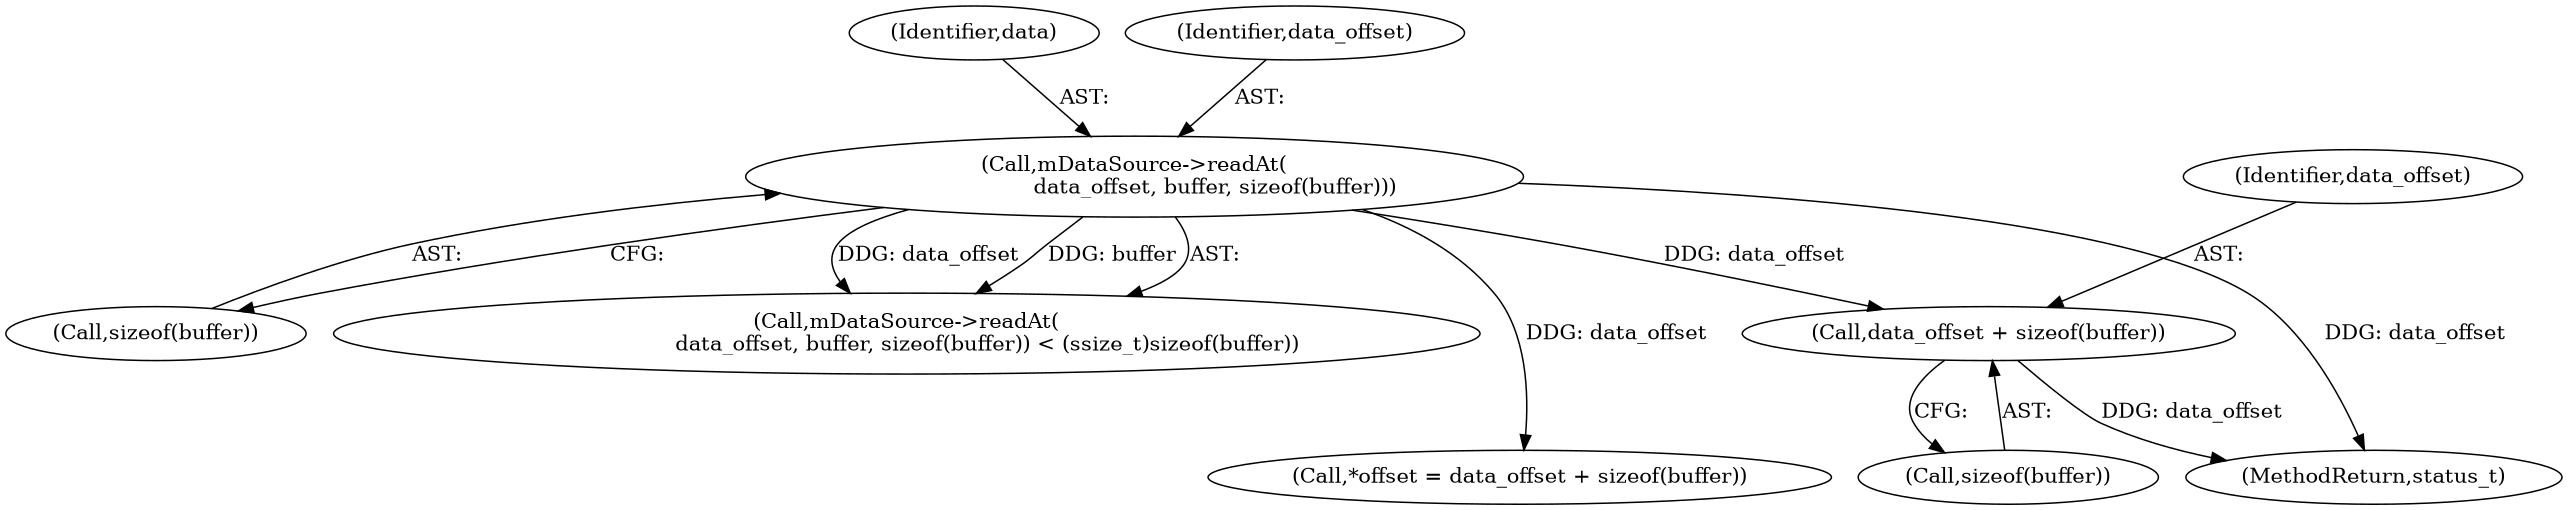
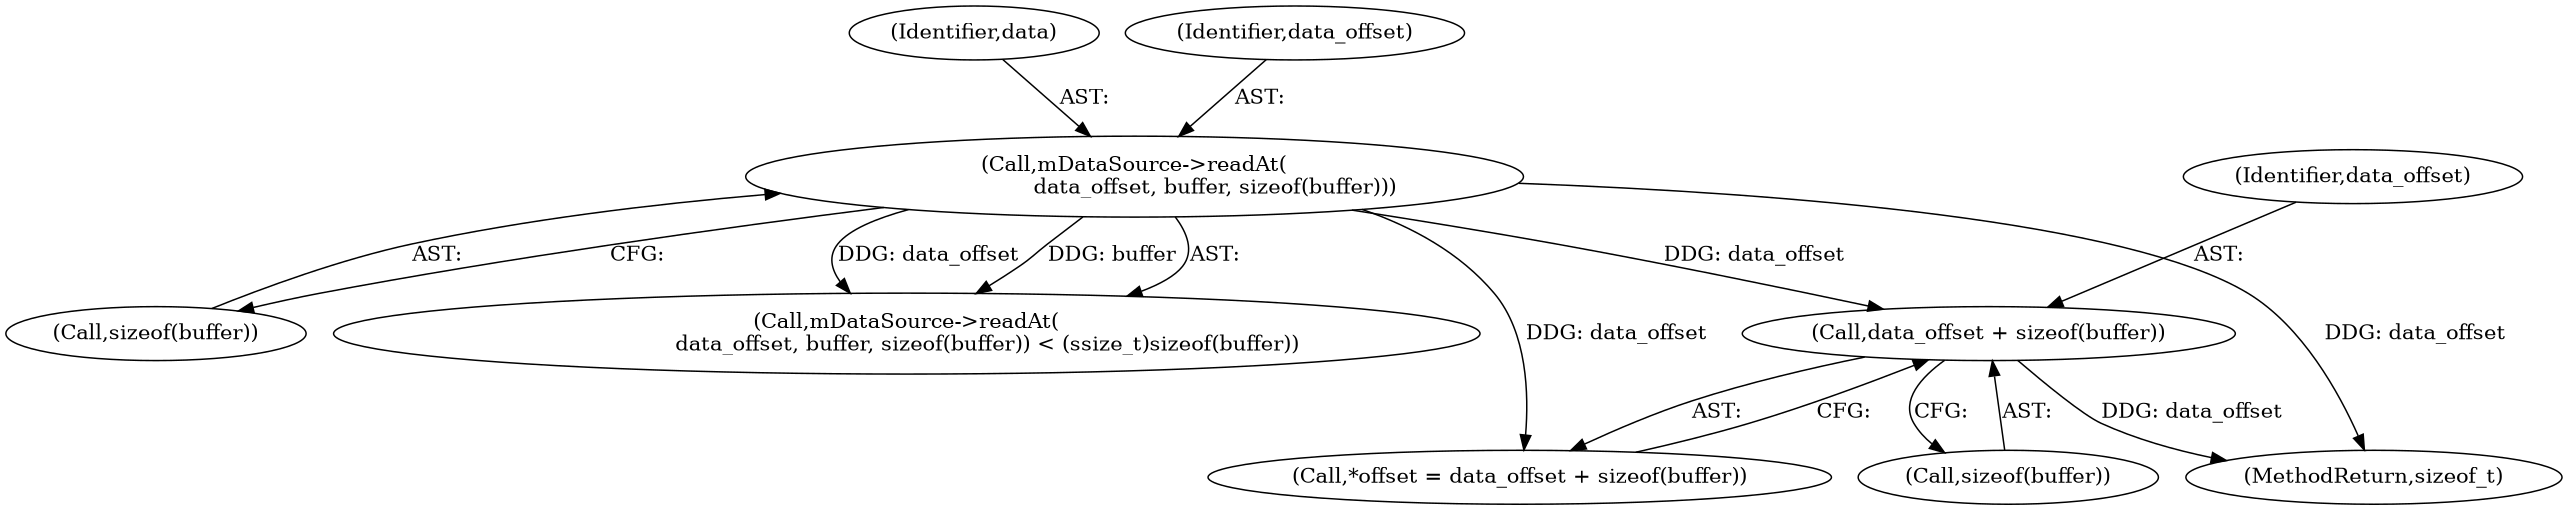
none -> (1722, 392)
none -> (1777, 415)
(2374, 477) -> (2374, 477)
